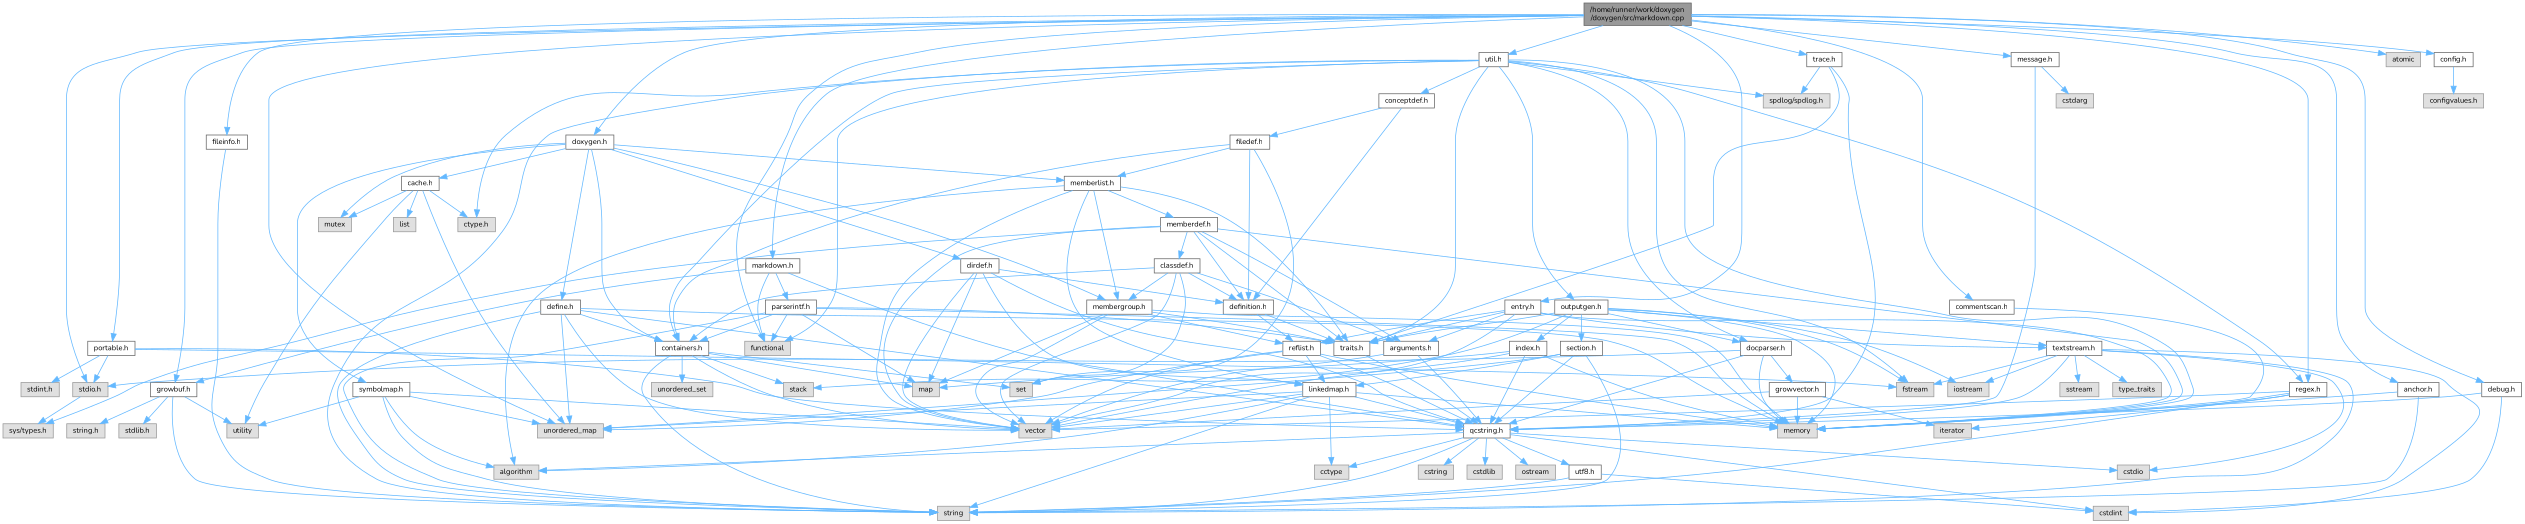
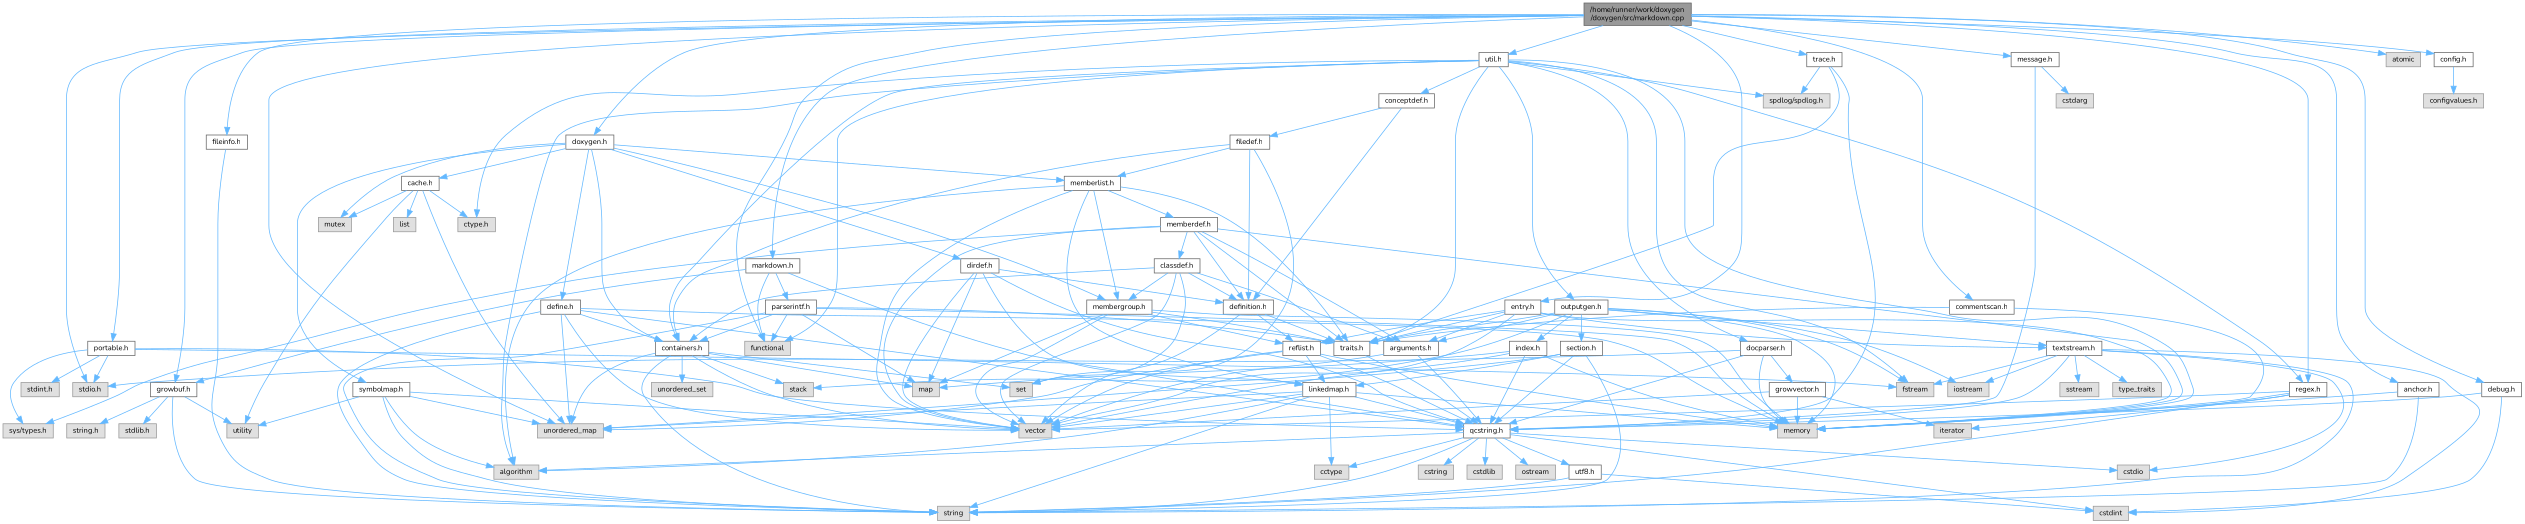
(526, 165) -> (851, 95)
none -> (1720, 311)
(1670, 327) -> (1500, 327)
none -> (1180, 354)
none -> (602, 374)
(63, 408) -> (31, 367)
